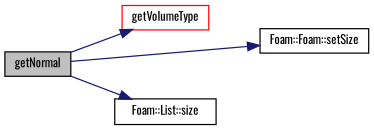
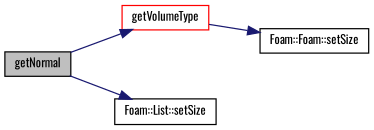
(159, 54) -> (228, 27)
(165, 112) -> (165, 112)
